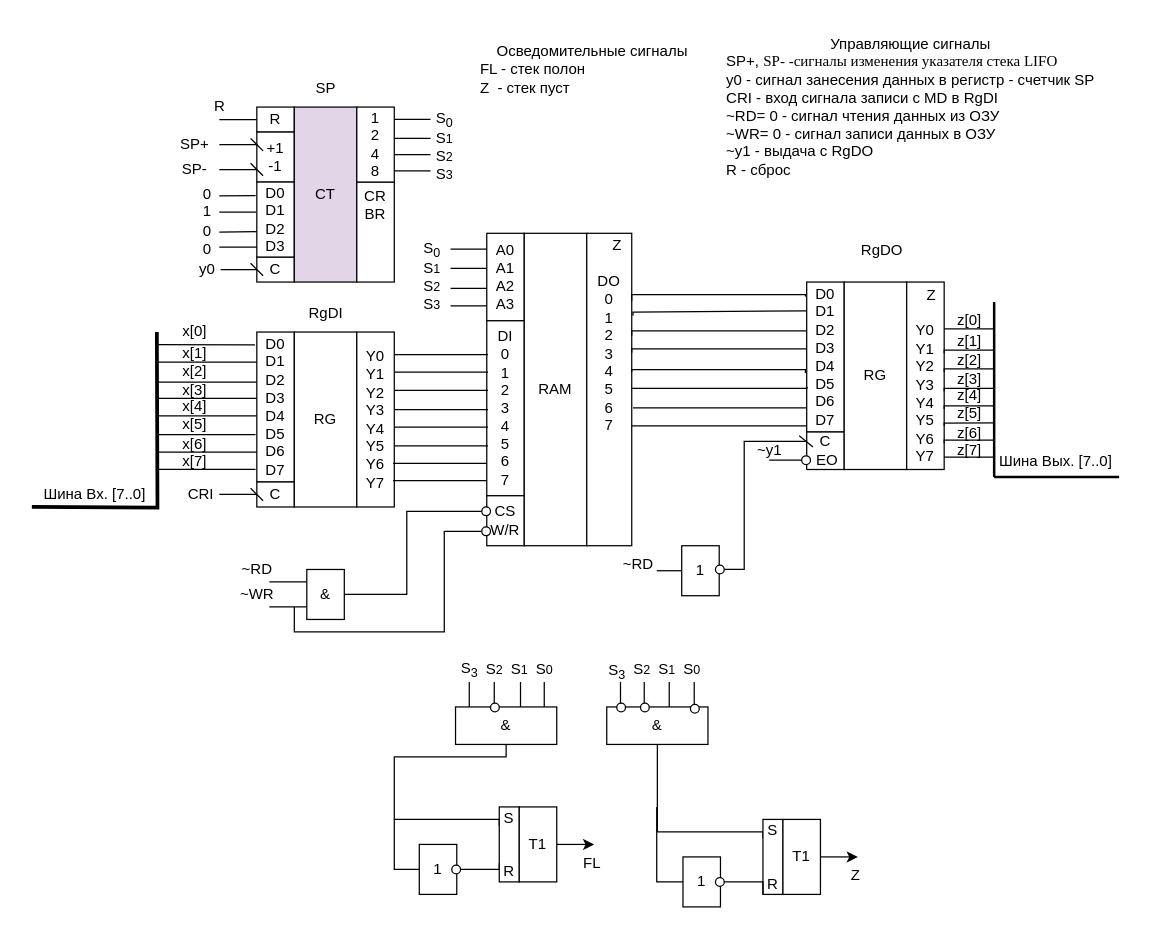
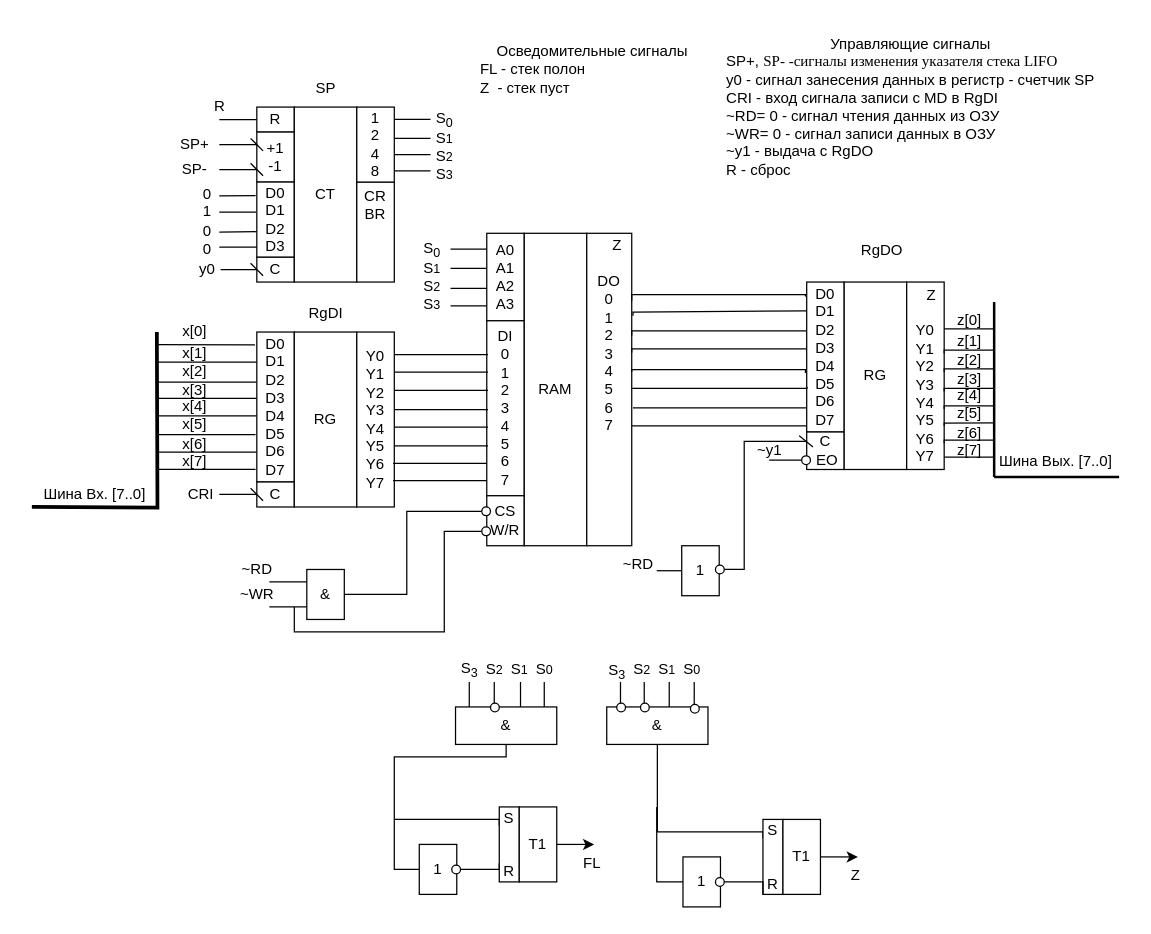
(326, 194) -> (326, 194)
